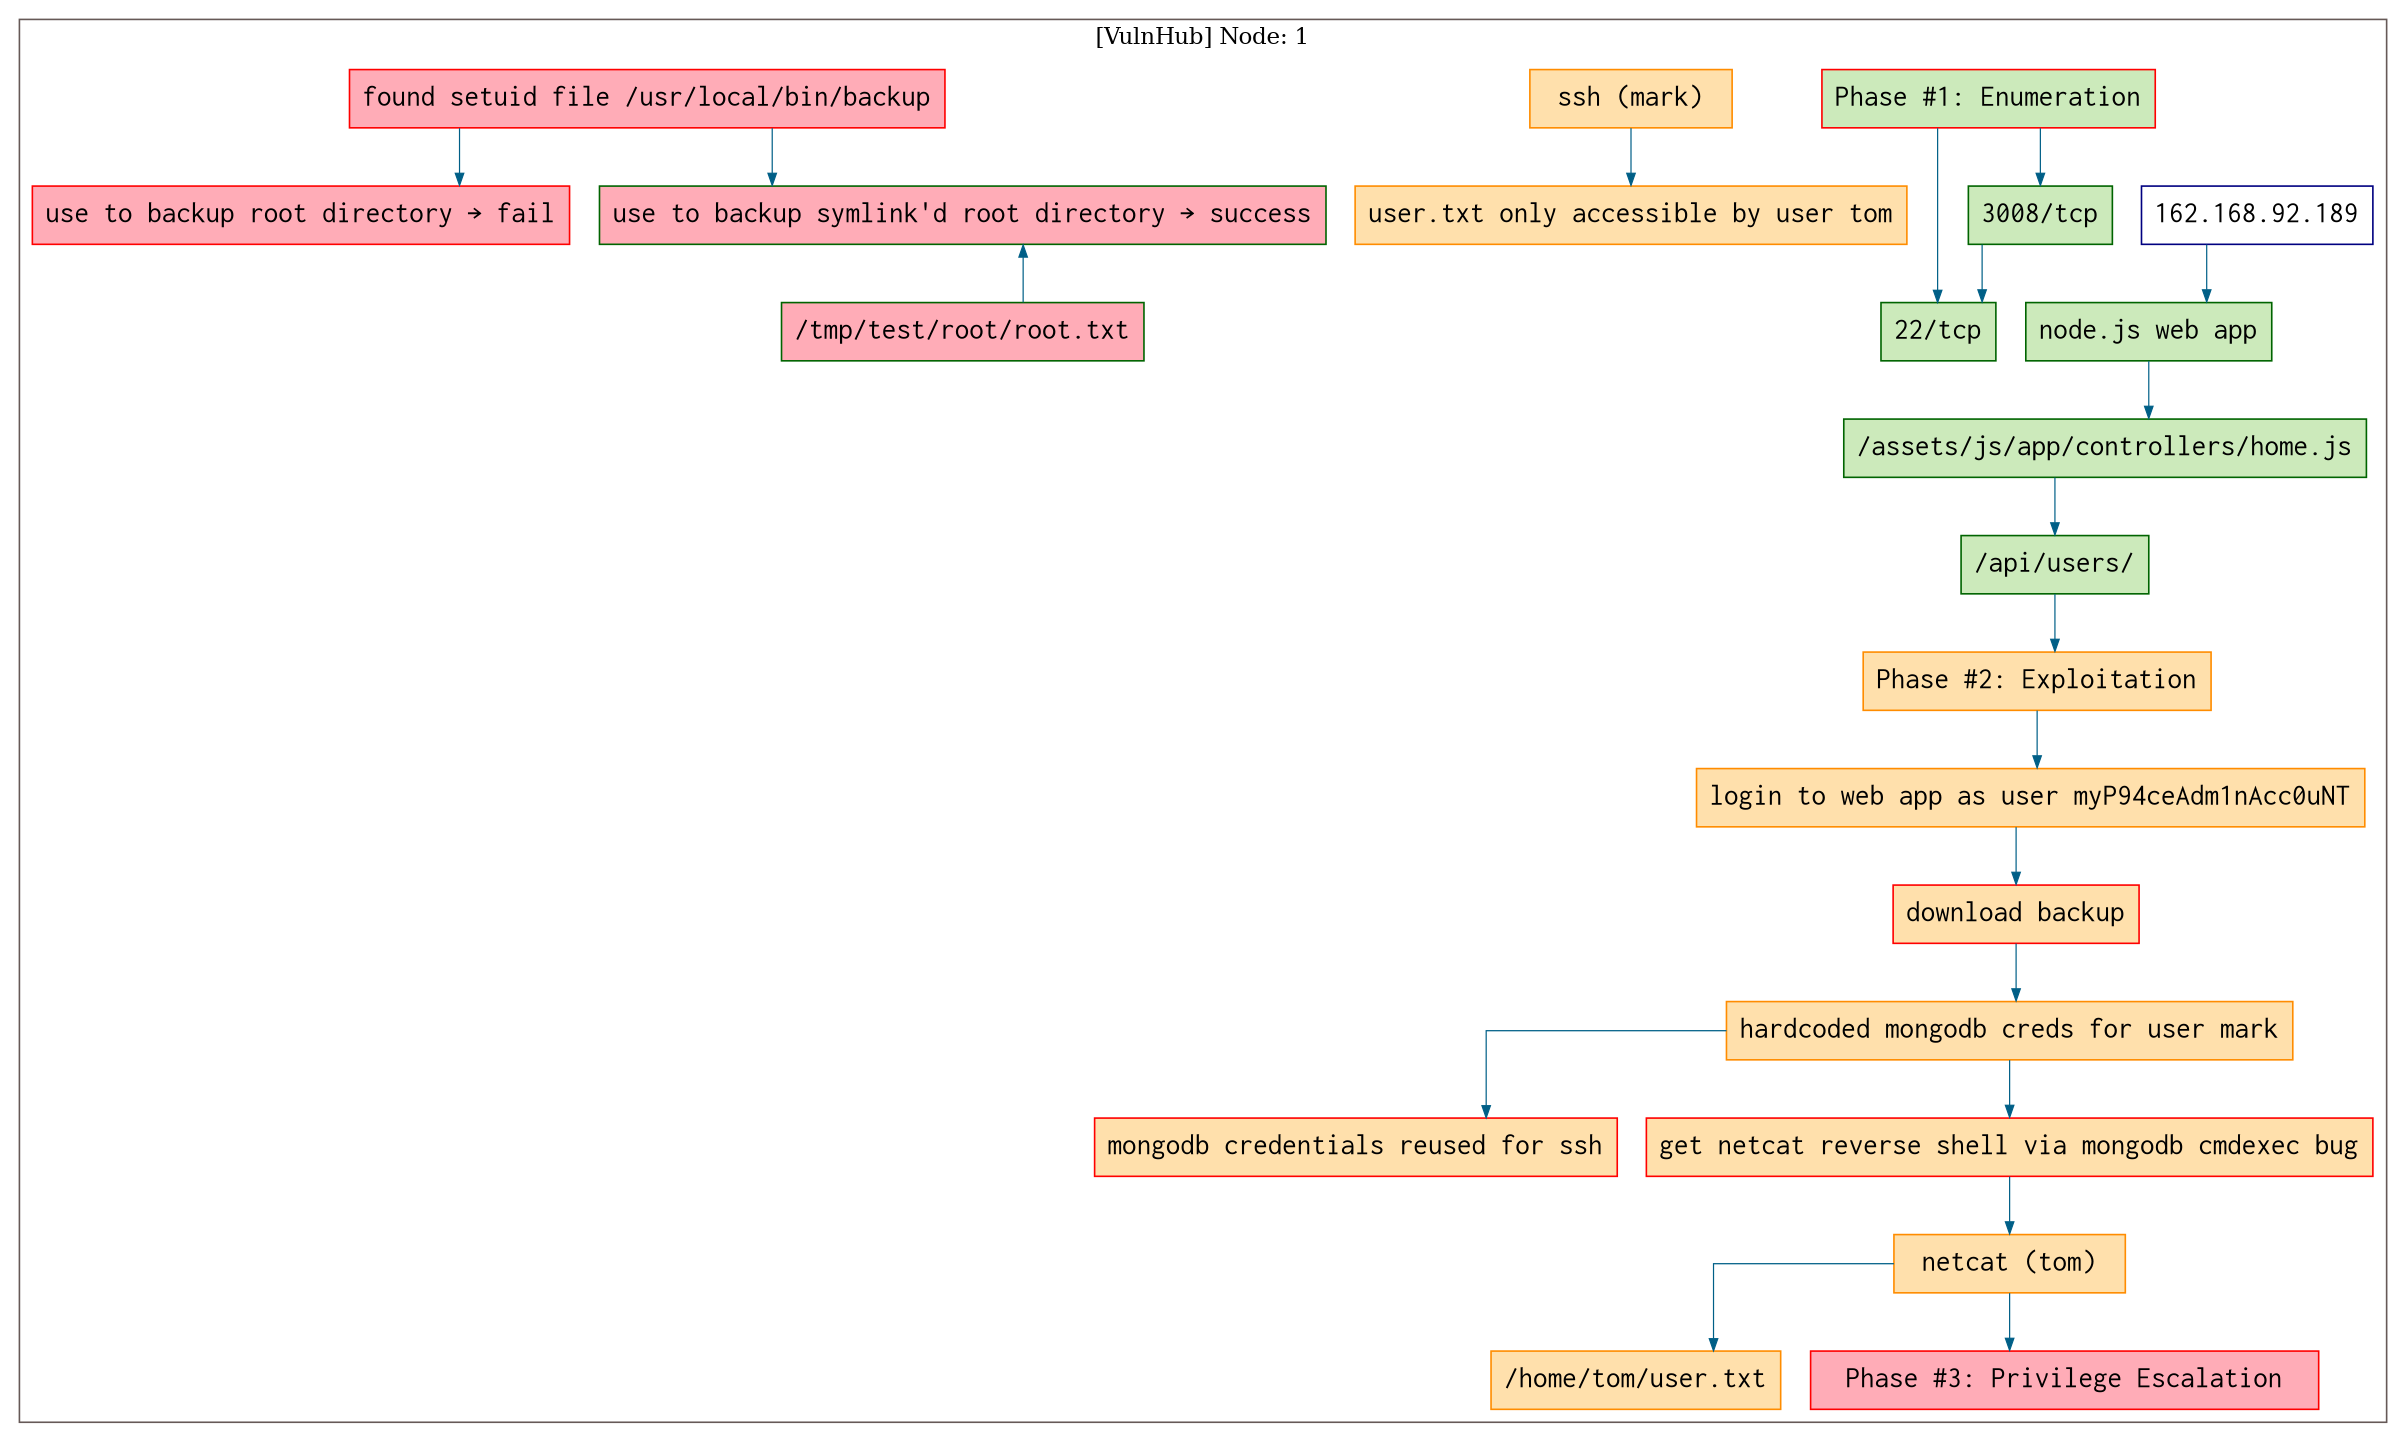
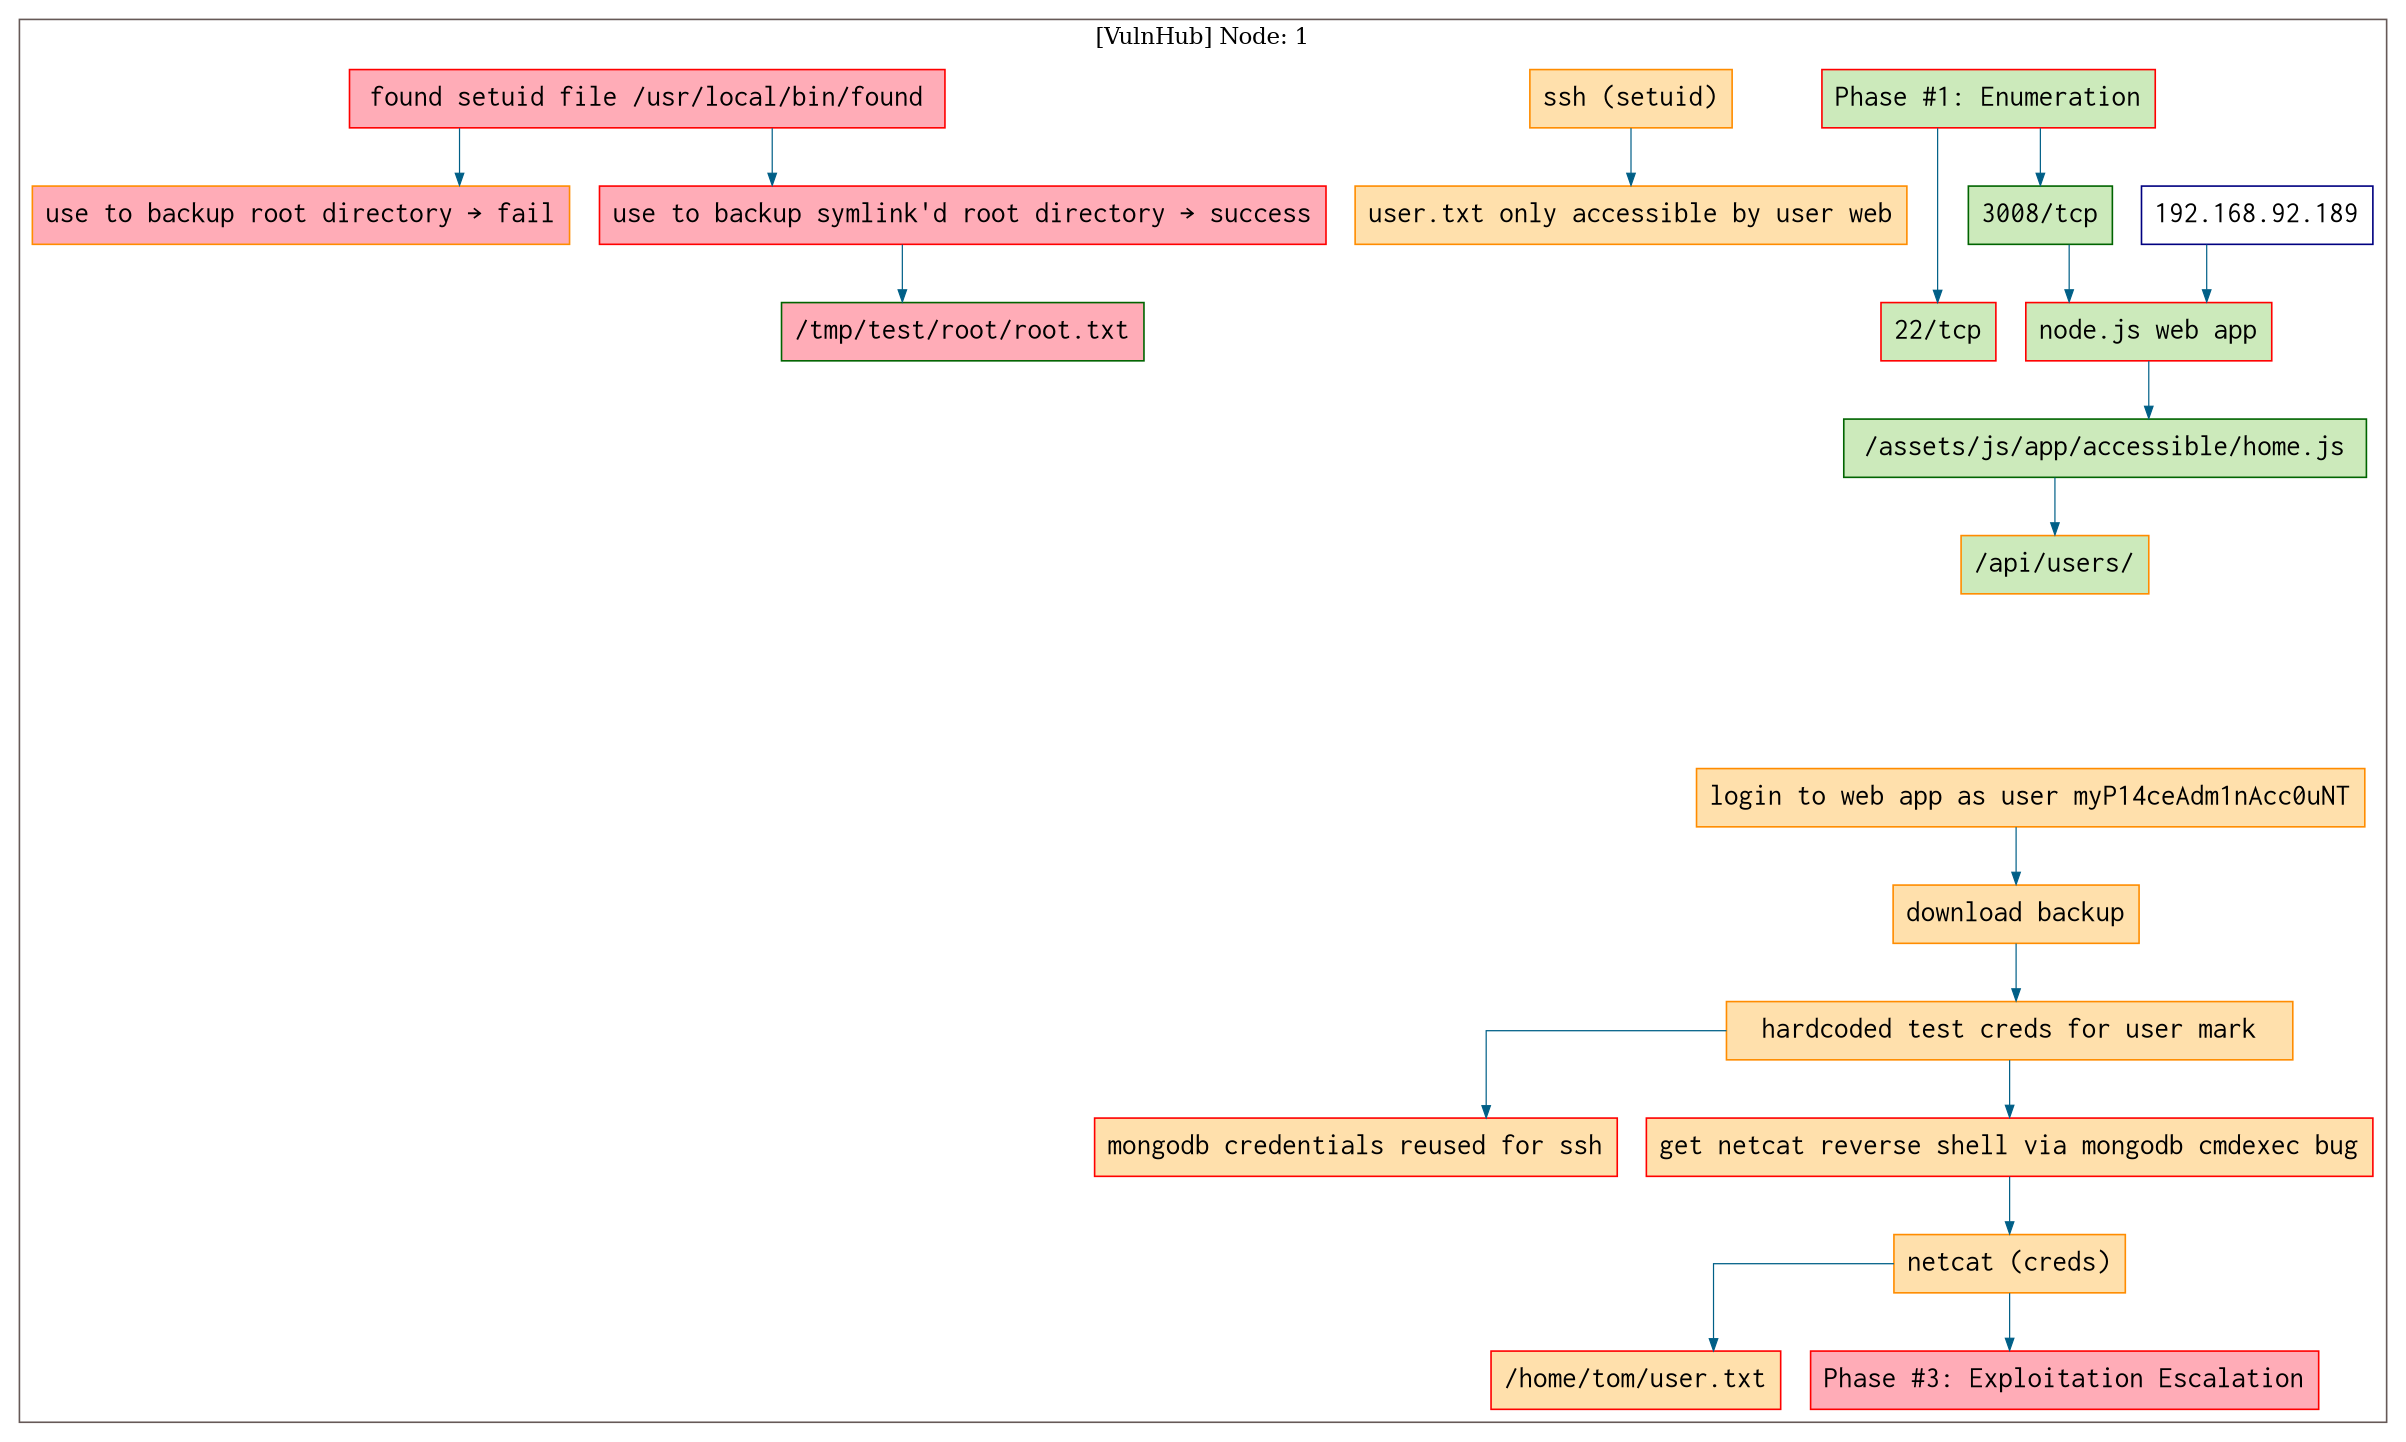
(647, 99) -> (647, 99)
(1631, 99) -> (1631, 99)
(301, 215) -> (301, 215)
(963, 215) -> (963, 215)
(1631, 215) -> (1631, 215)
(2257, 215) -> (2257, 215)
(1982, 267) -> (2069, 267)
(1023, 280) -> (902, 267)
(1938, 332) -> (1938, 332)
(2149, 332) -> (2149, 332)
(2105, 448) -> (2105, 448)
(2055, 565) -> (2055, 565)
(2037, 681) -> none
(2031, 798) -> (2031, 798)
(2016, 914) -> (2016, 914)
(2010, 1031) -> (2010, 1031)
(2010, 1264) -> (2010, 1264)
(1636, 1380) -> (1636, 1380)
(2065, 1380) -> (2065, 1380)
